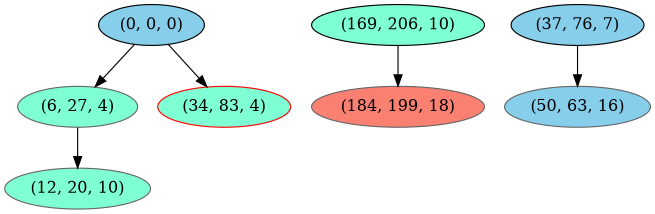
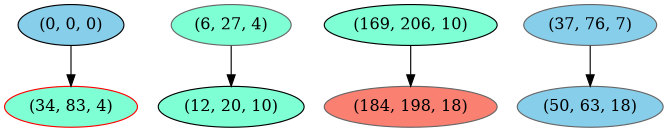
(578, 25) -> (590, 25)
(119, 61) -> none
(398, 107) -> (411, 107)
(578, 107) -> (590, 107)
(78, 189) -> (231, 107)
